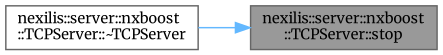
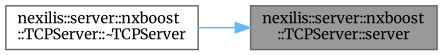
(344, 28) -> (344, 28)
